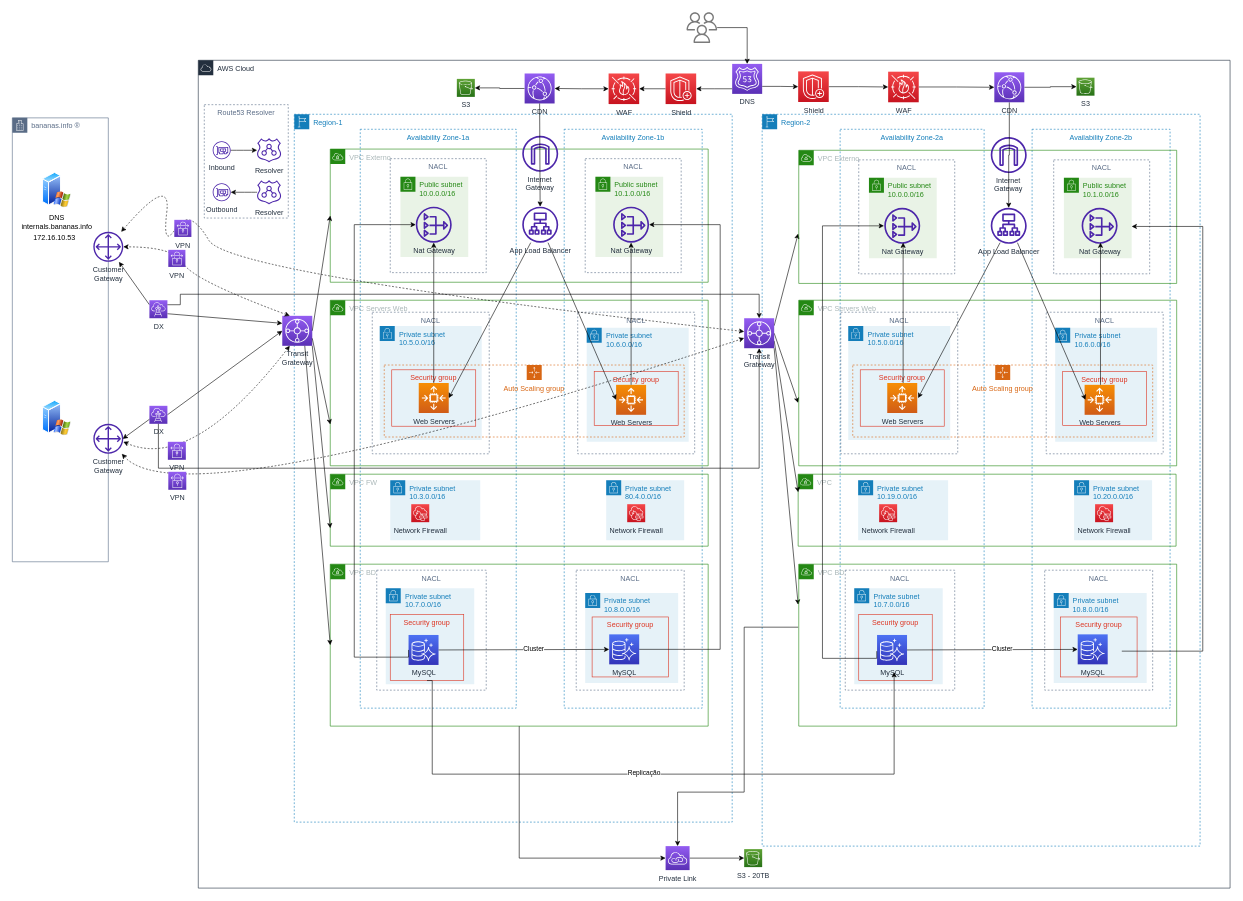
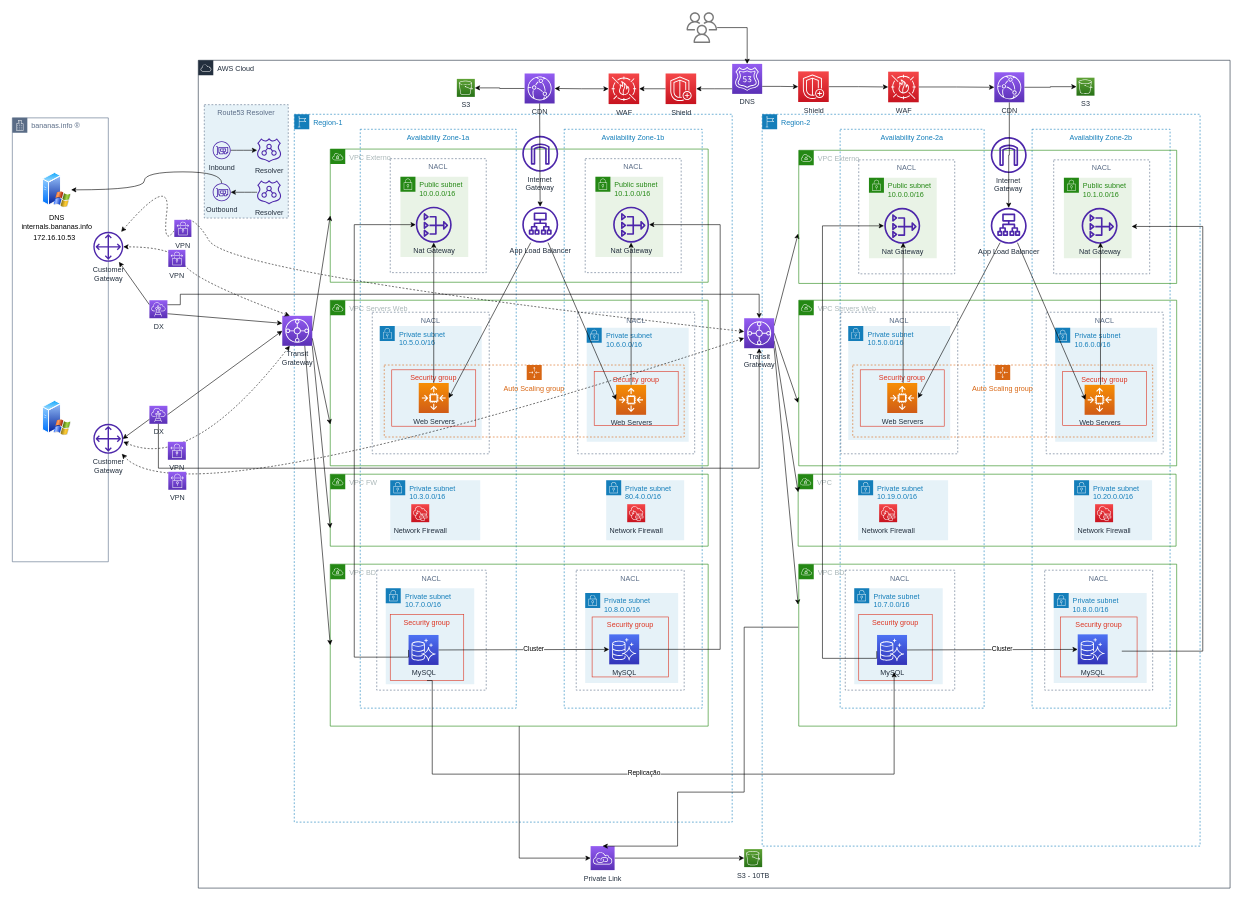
(246, 161) -> (246, 161)
none -> (143, 183)
(678, 858) -> (603, 858)
(754, 876) -> (754, 876)
